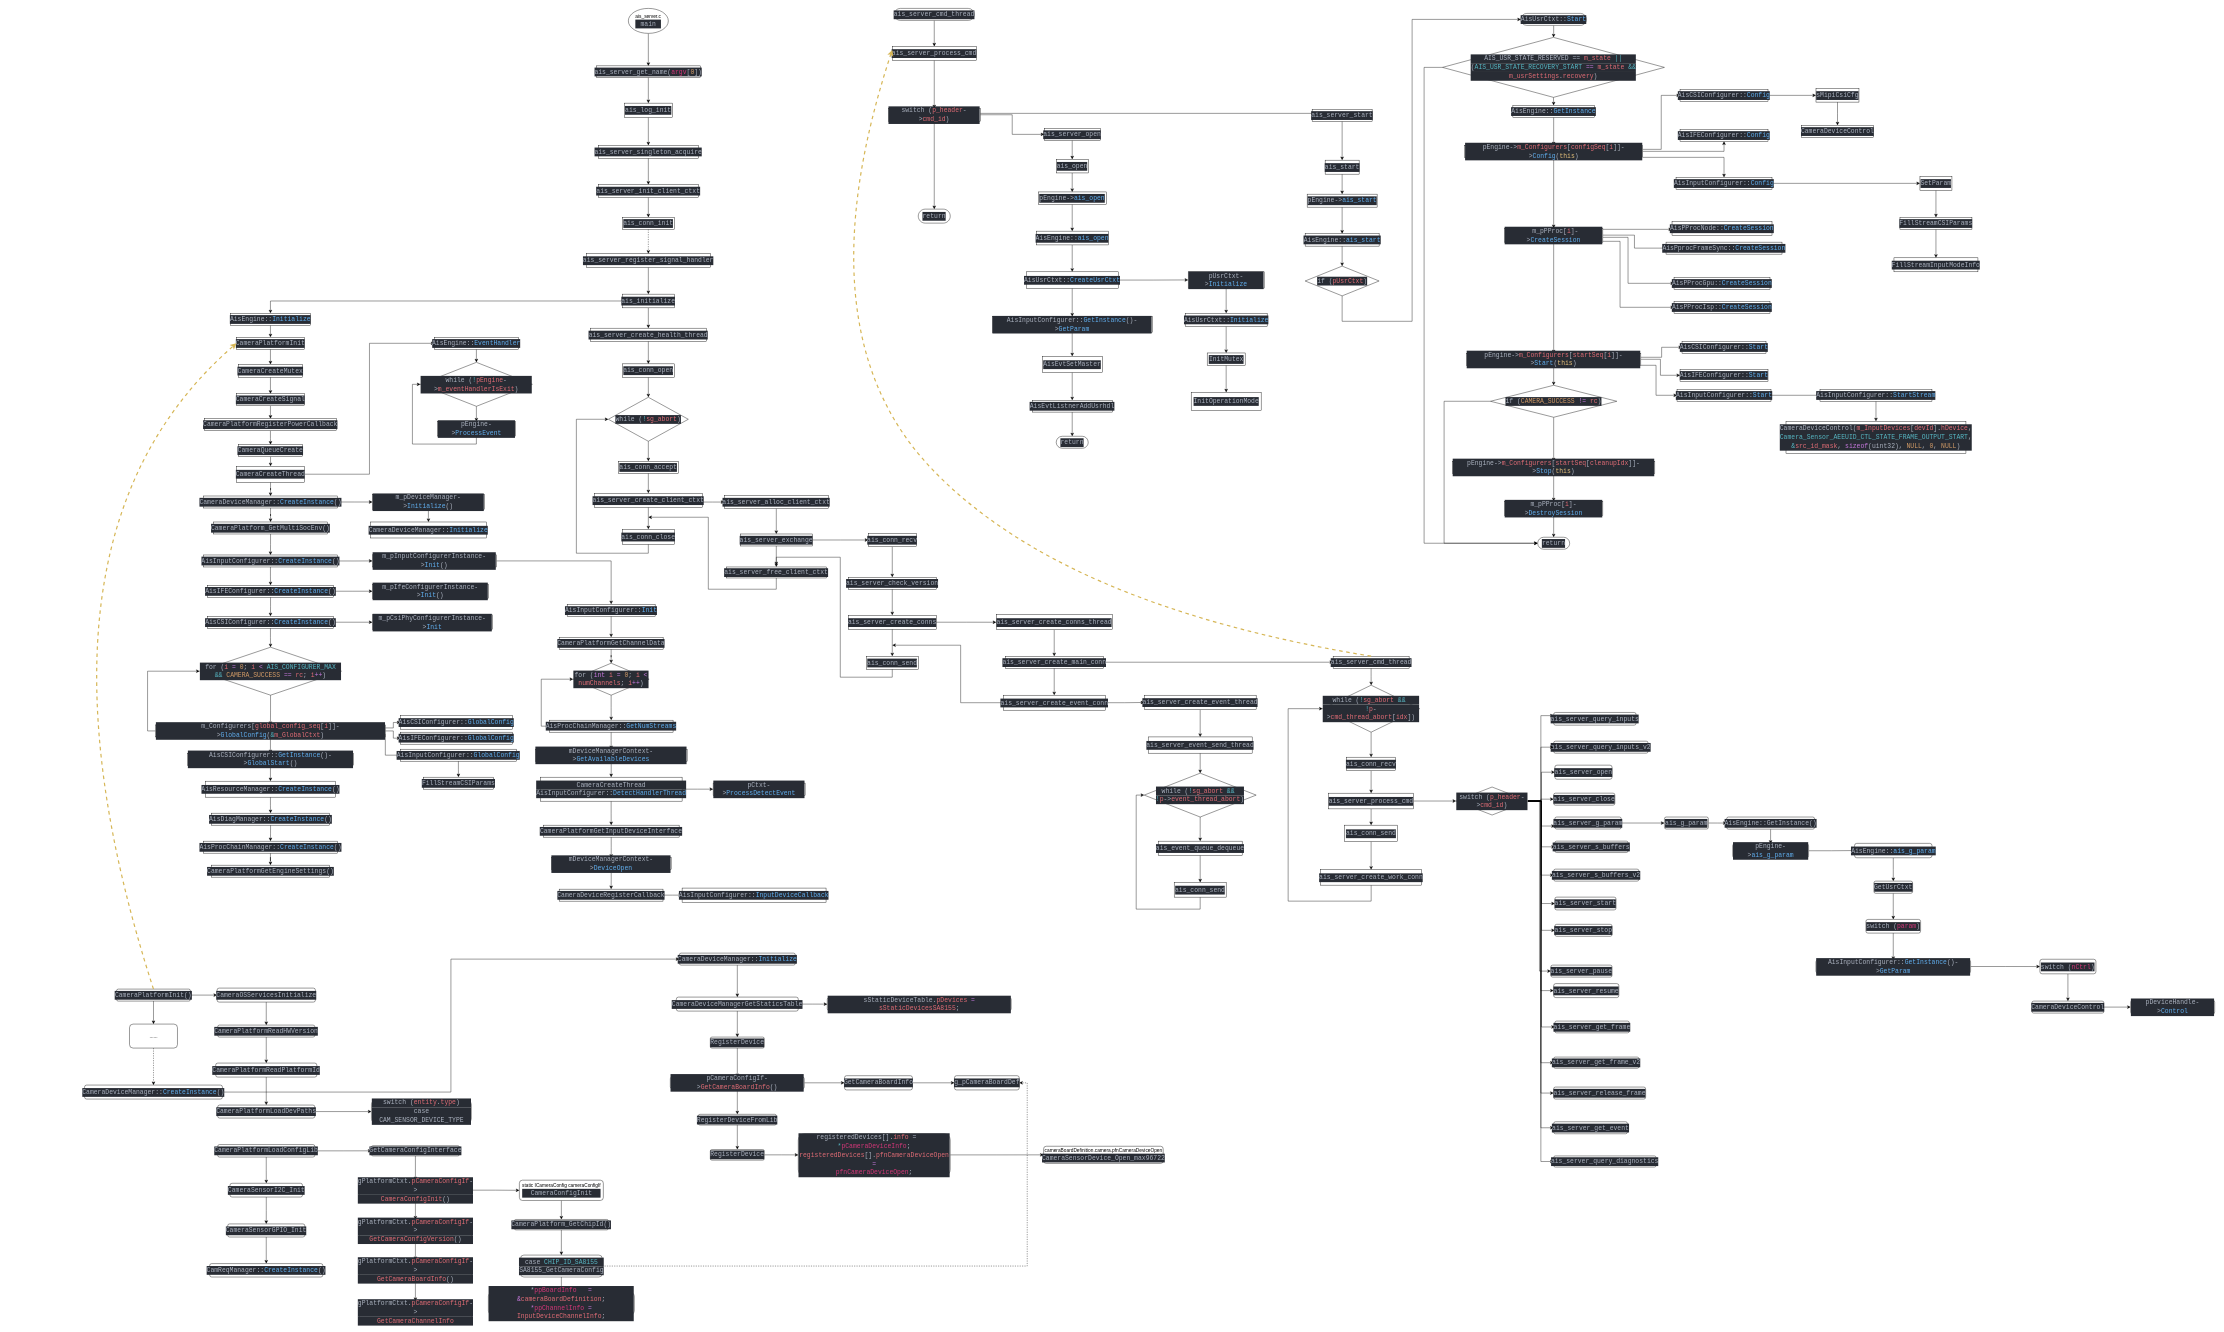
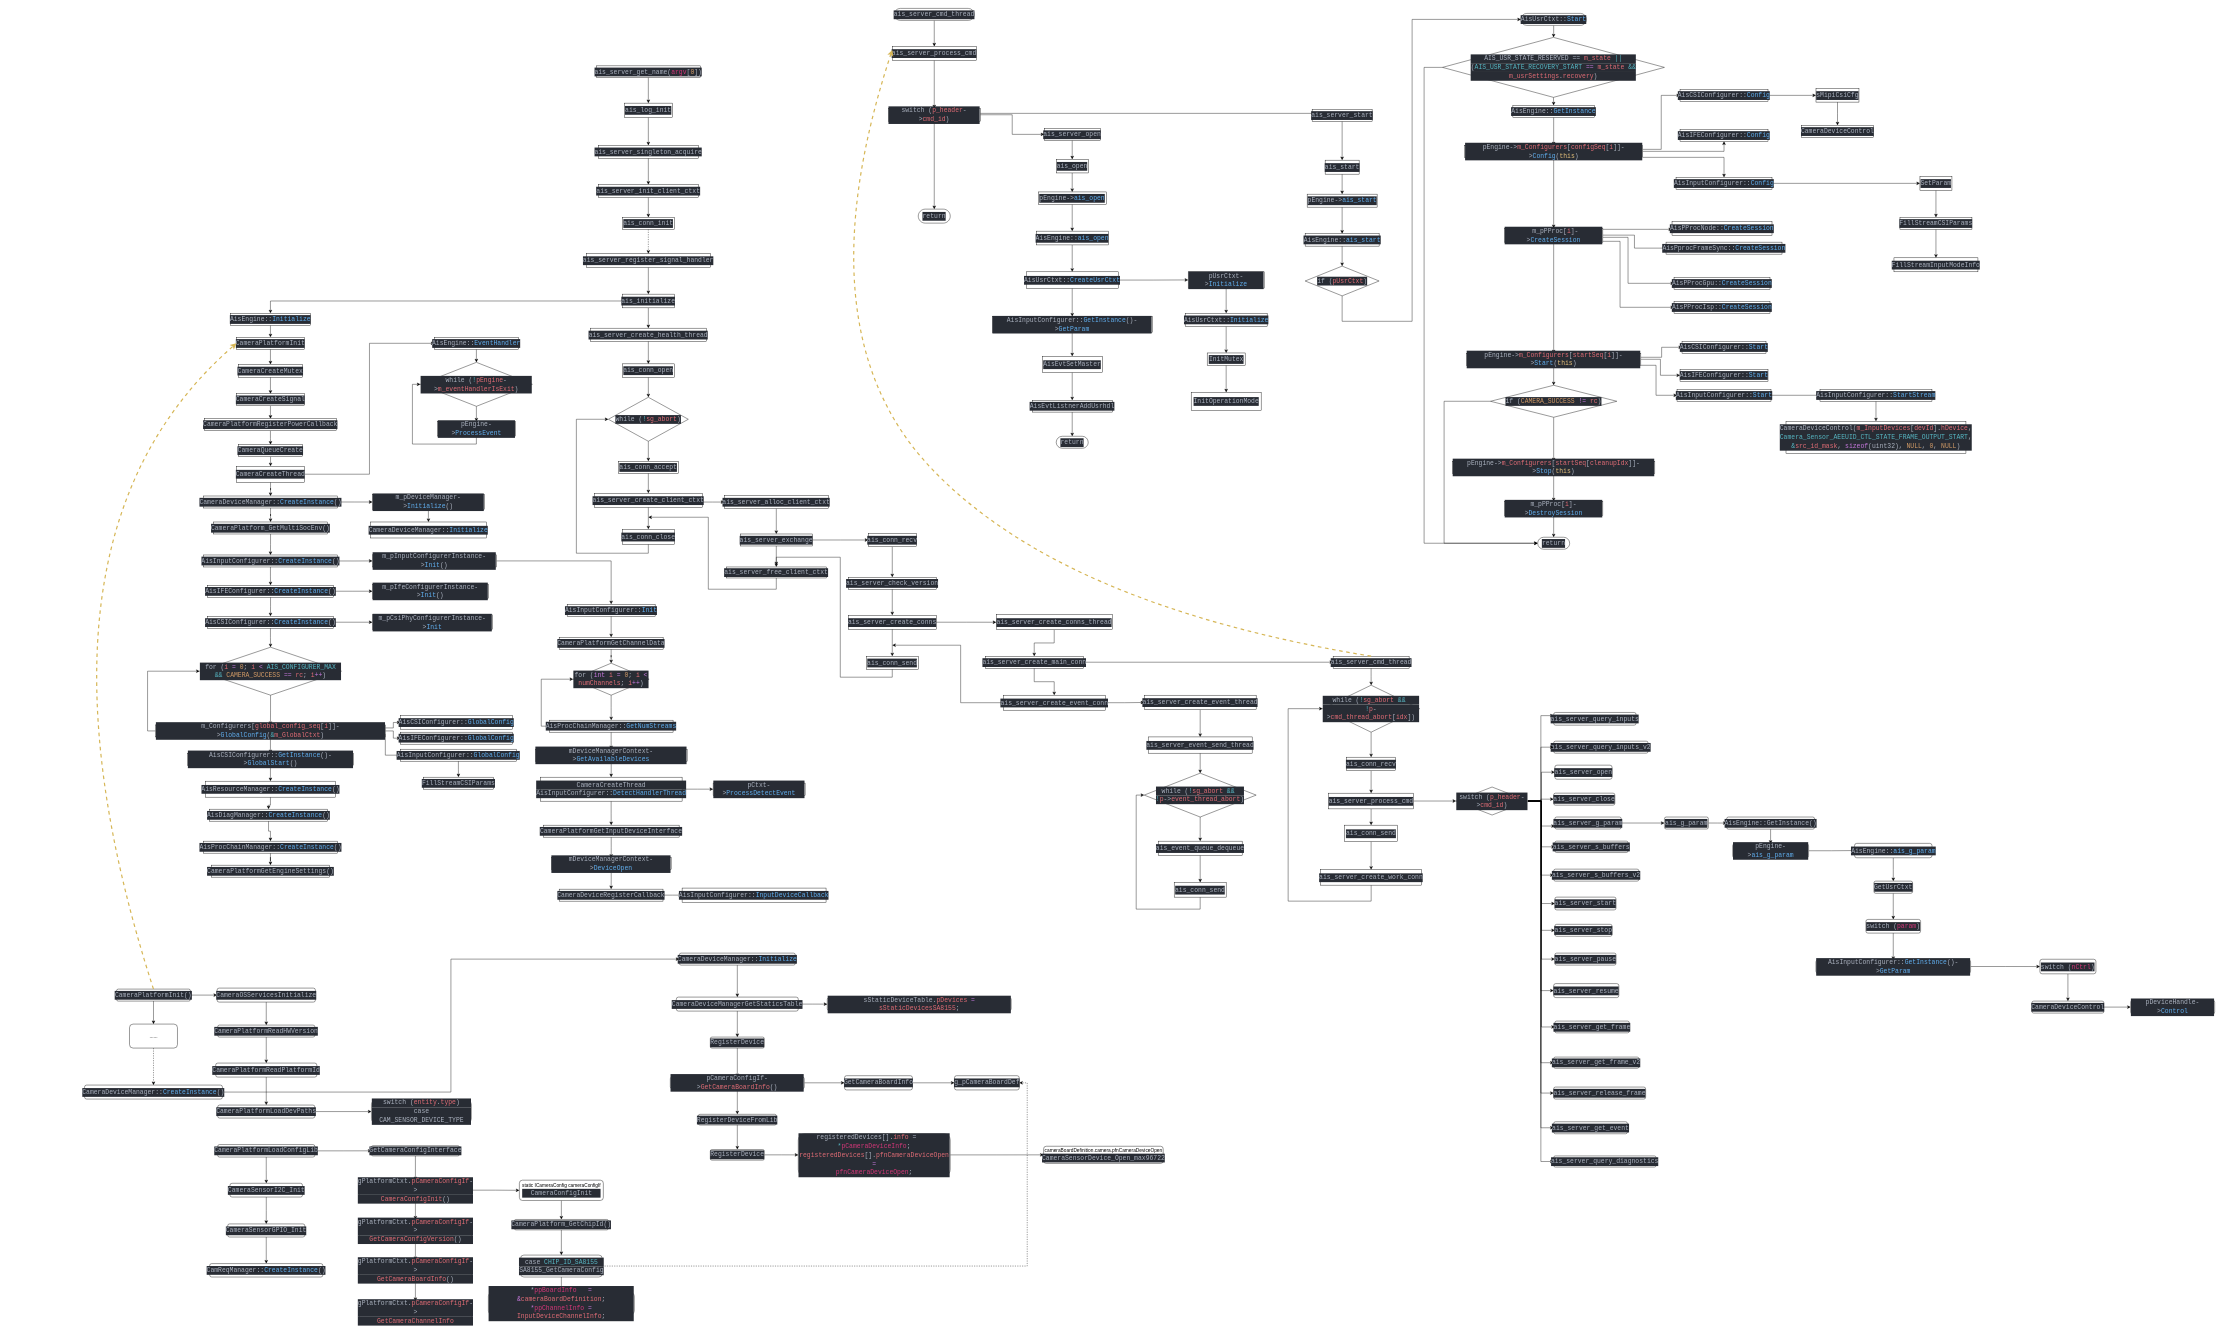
(648, 21) -> none
(648, 62) -> none
(1054, 662) -> (1034, 662)
(270, 819) -> (268, 815)
(1582, 971) -> (1586, 959)
